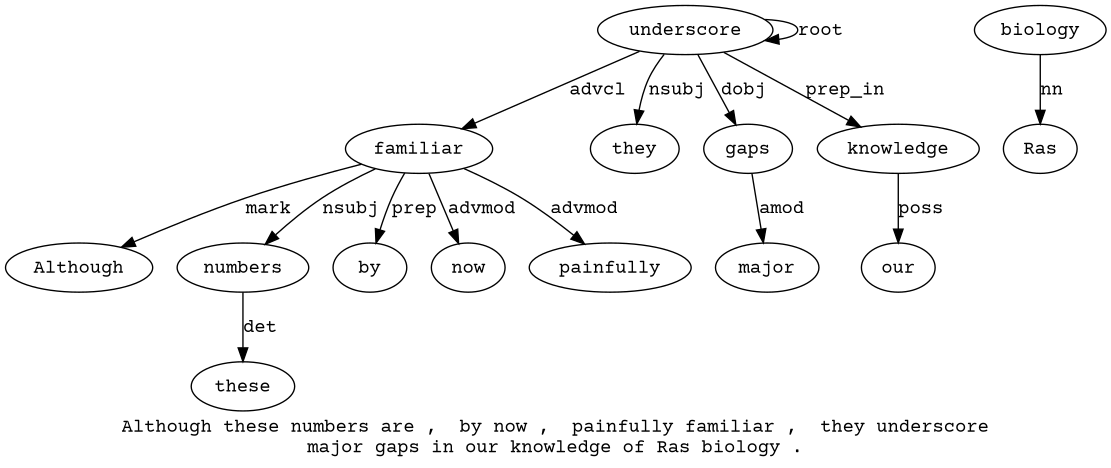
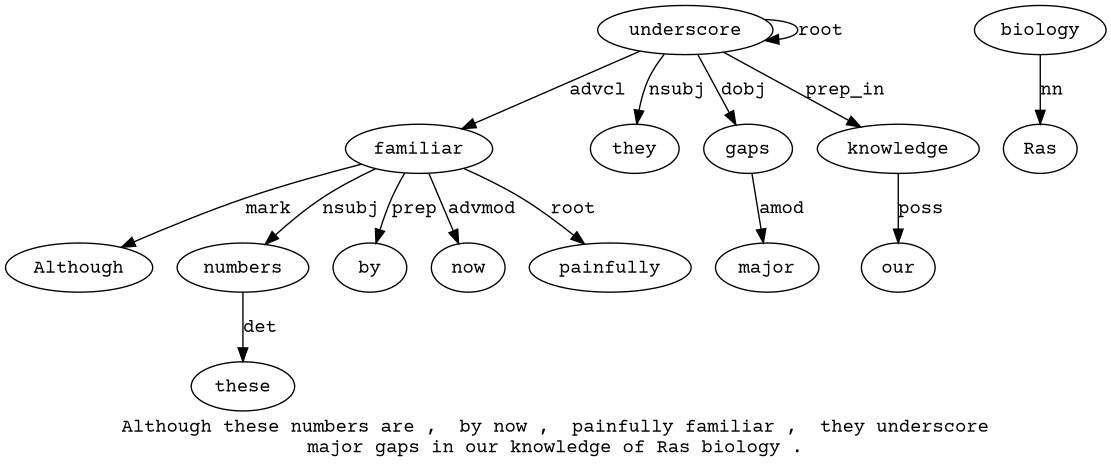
(584, 208) -> (573, 208)
